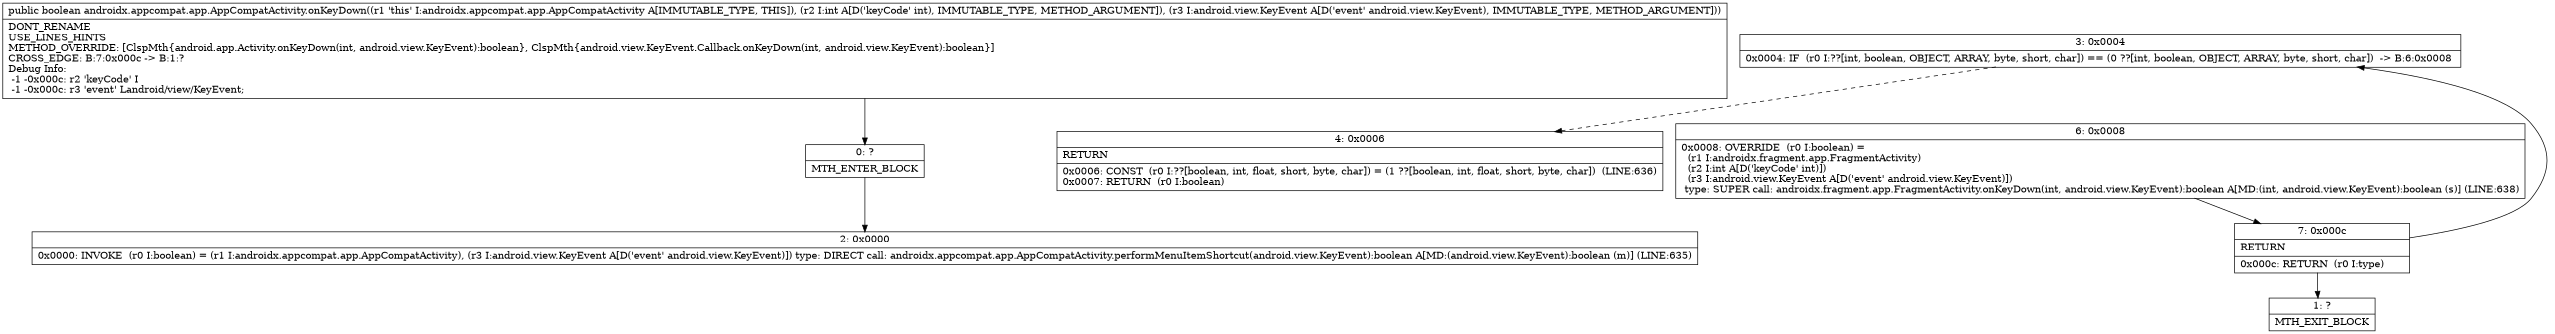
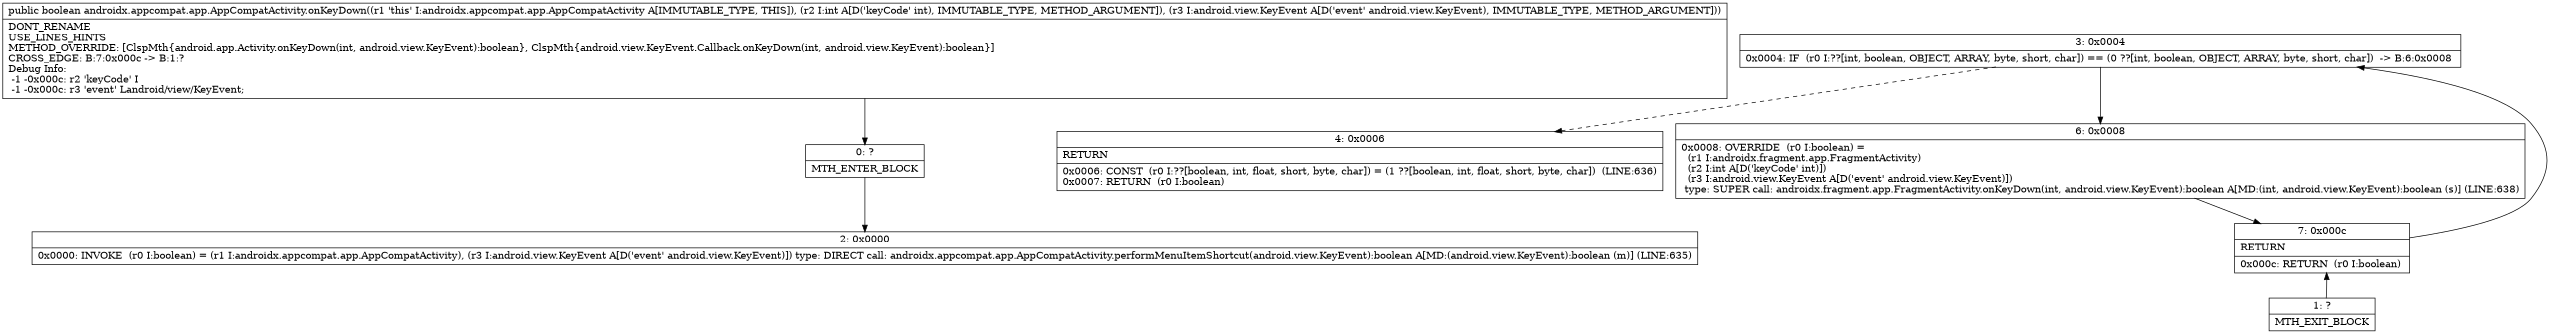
none -> (2100, 92)
(2314, 264) -> (2322, 264)
(2317, 282) -> (2327, 289)
